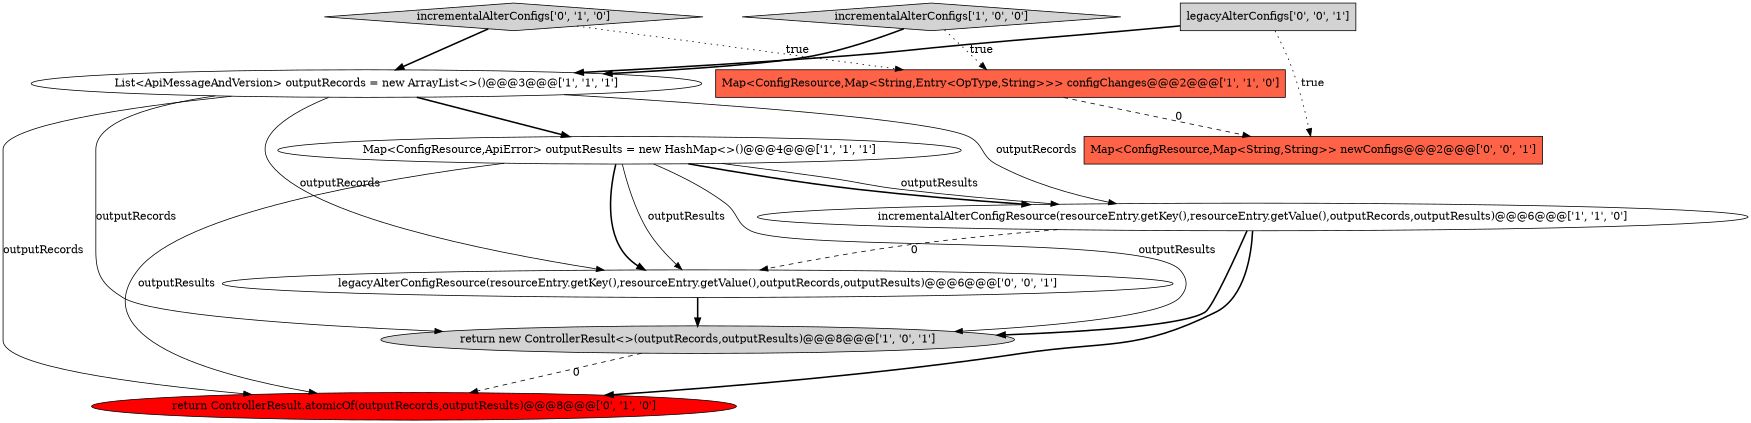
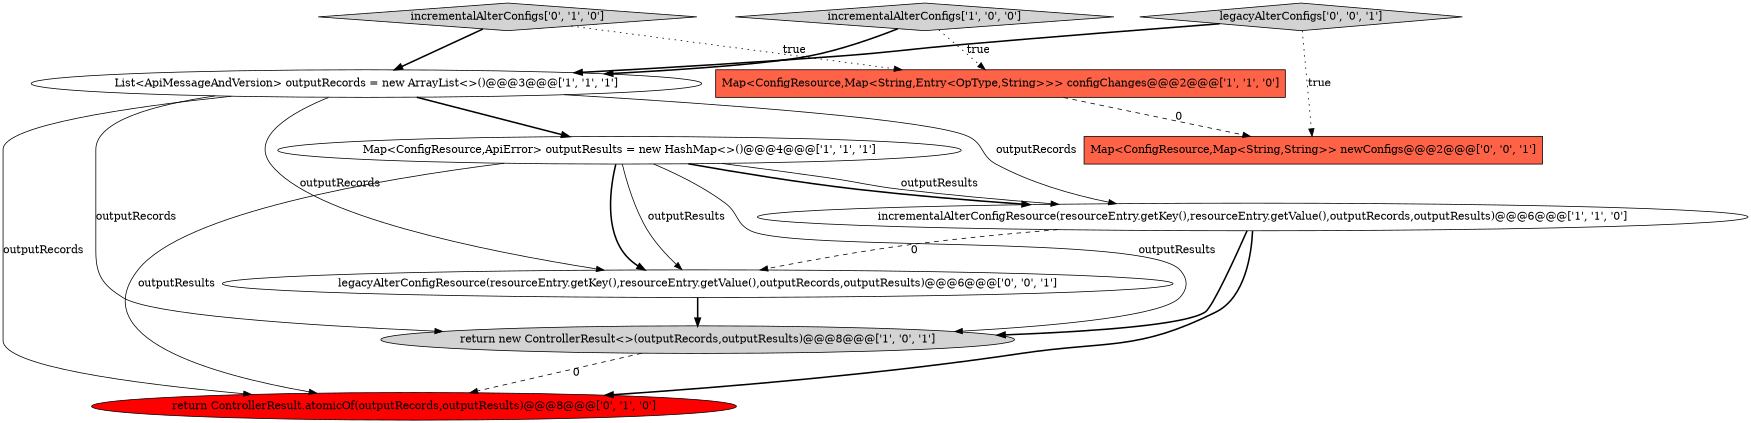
(1268, 17) -> (1301, 17)
